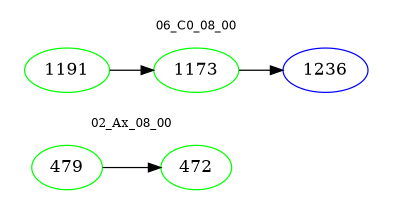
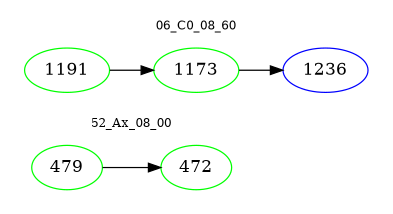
(196, 26) -> (196, 26)
(132, 124) -> (132, 124)
